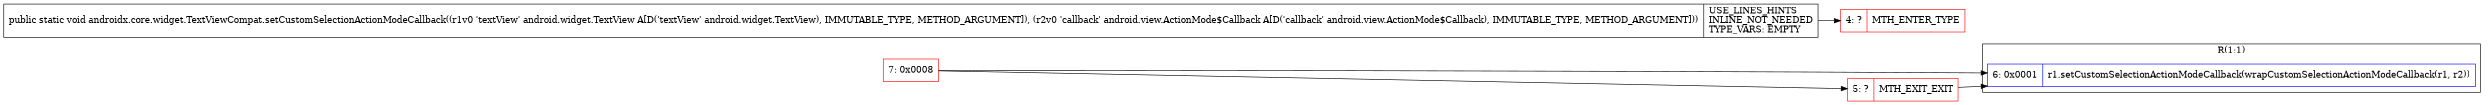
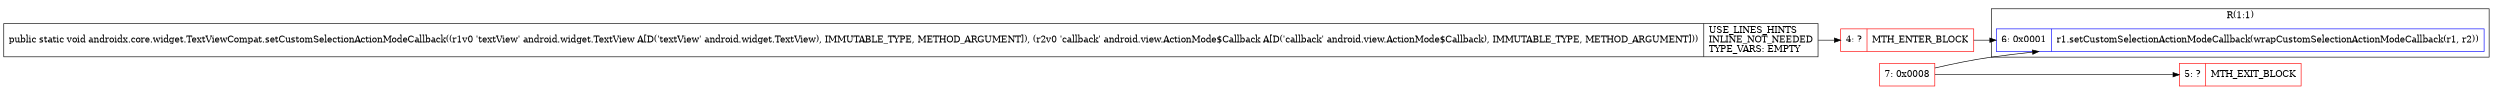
(1916, 20) -> (1920, 40)
(1970, 87) -> (1982, 40)
(1916, 89) -> (2253, 74)
